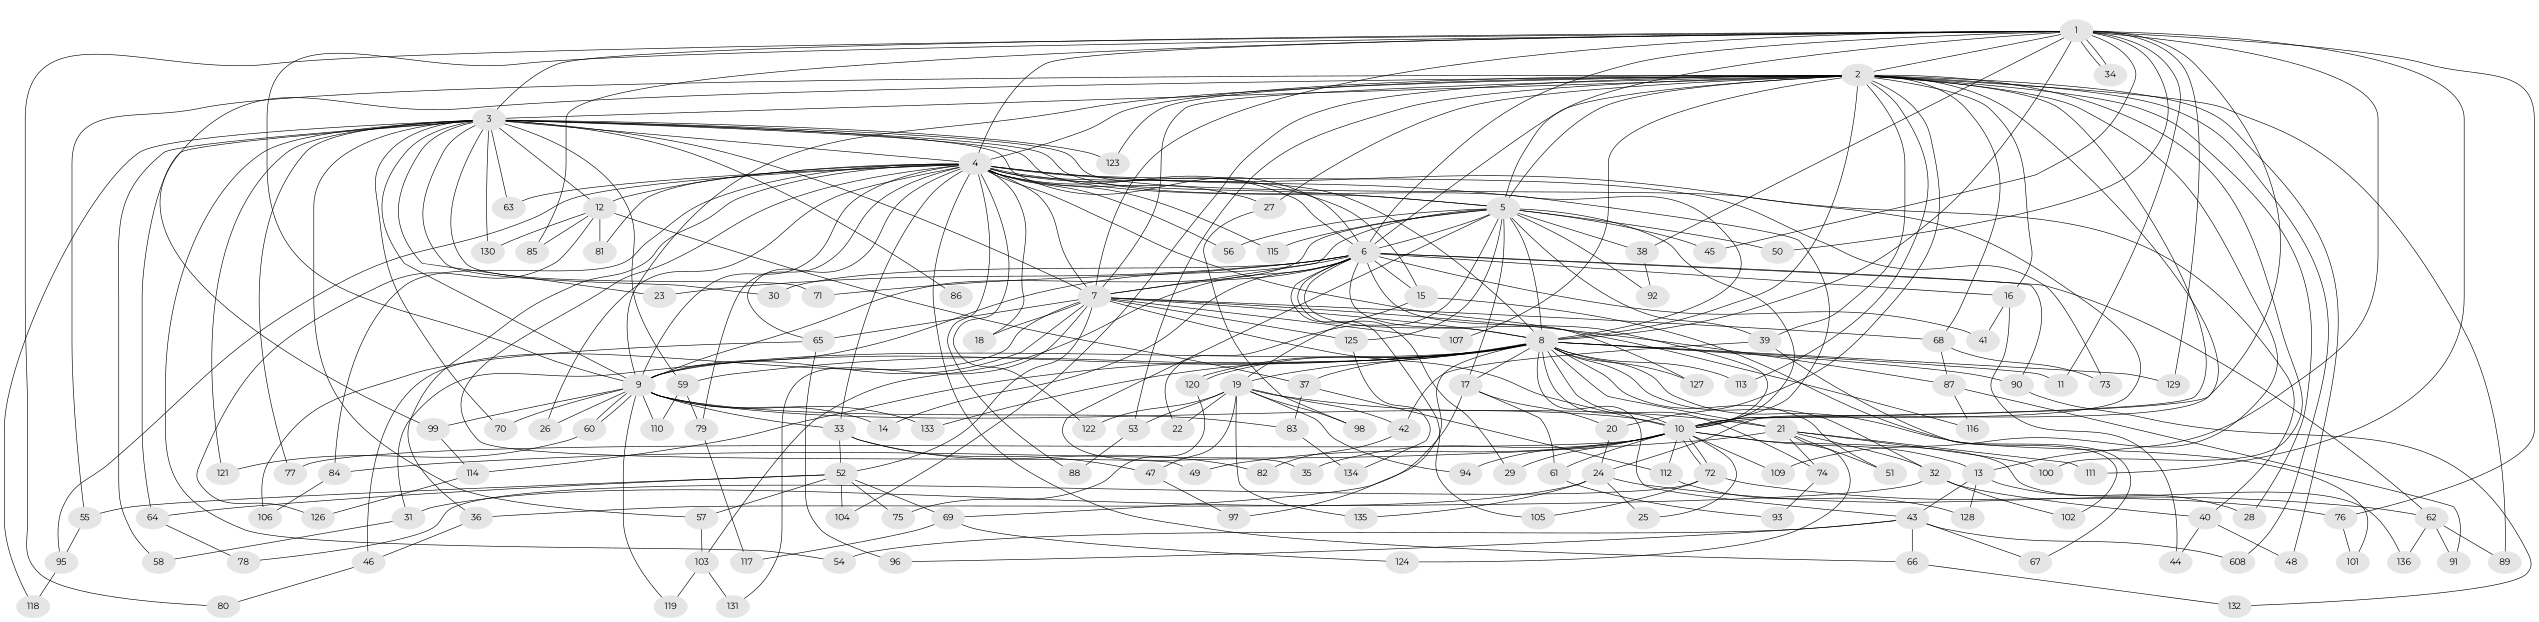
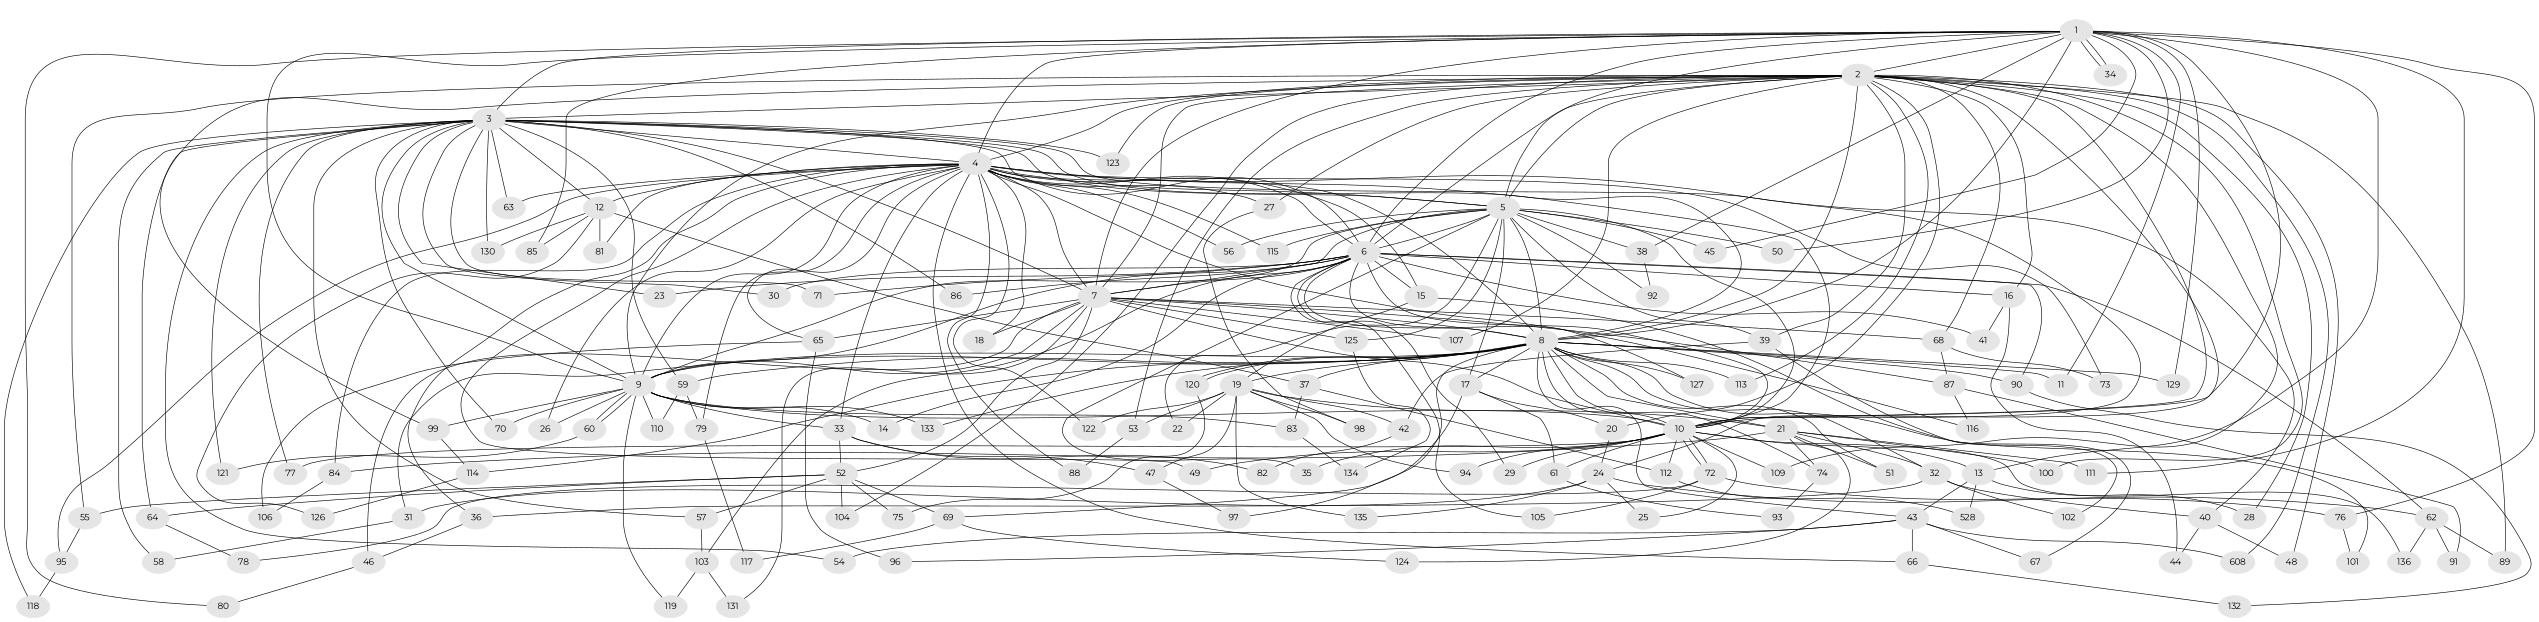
none -> (1161, 278)
(1968, 518) -> (1968, 518)
